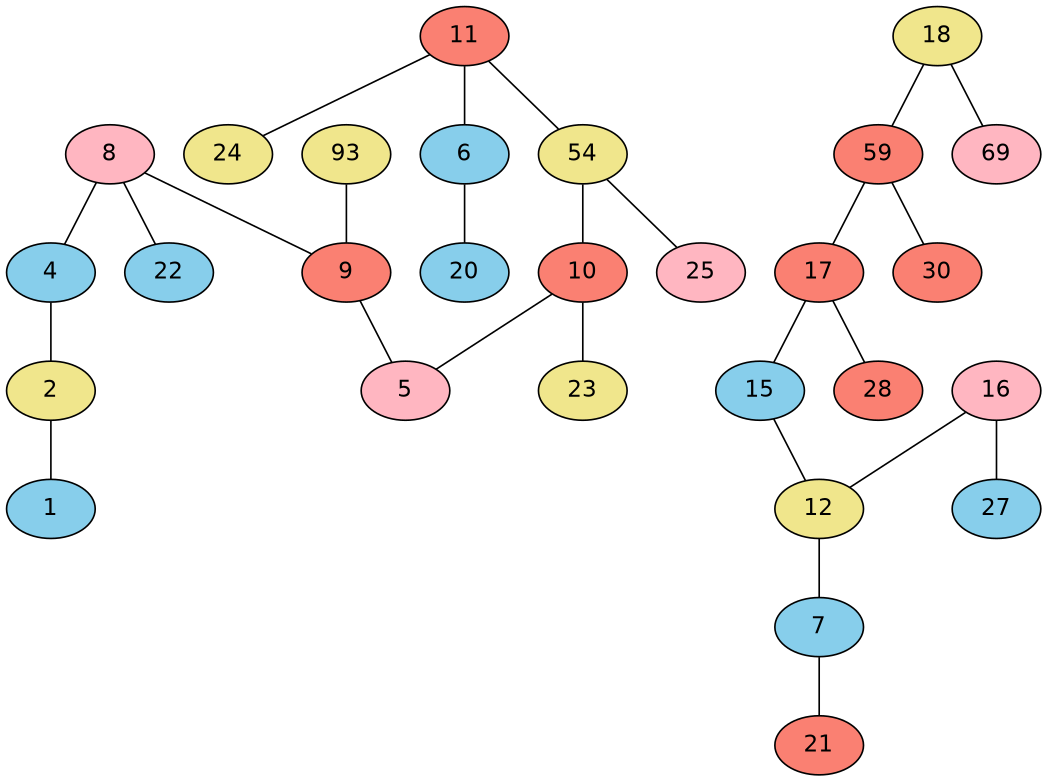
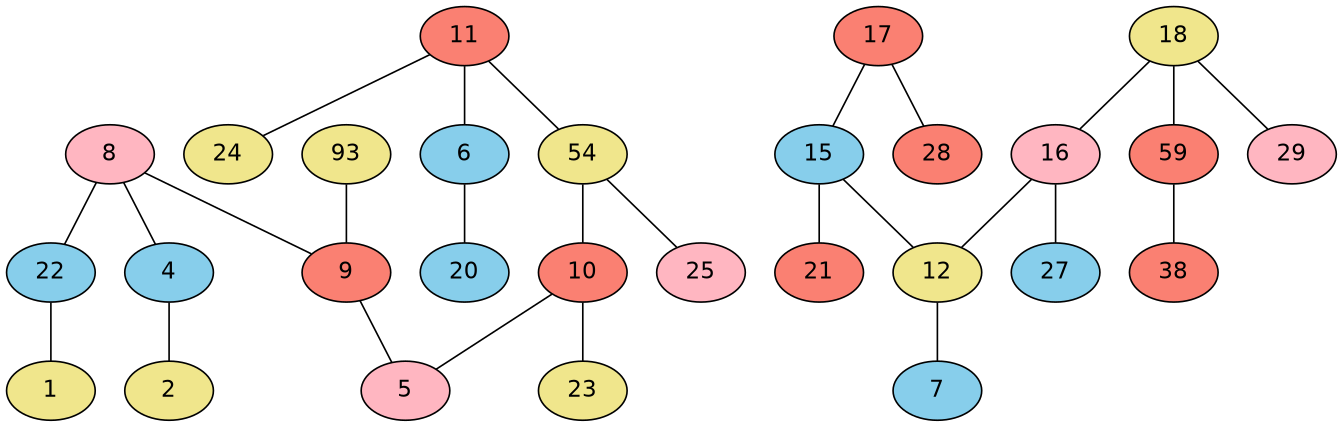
none -> (1115, 95)
(996, 154) -> (1292, 154)
(849, 213) -> none
(937, 273) -> (1174, 273)
(51, 450) -> (51, 332)
(51, 509) -> (51, 391)
(819, 686) -> (819, 214)
